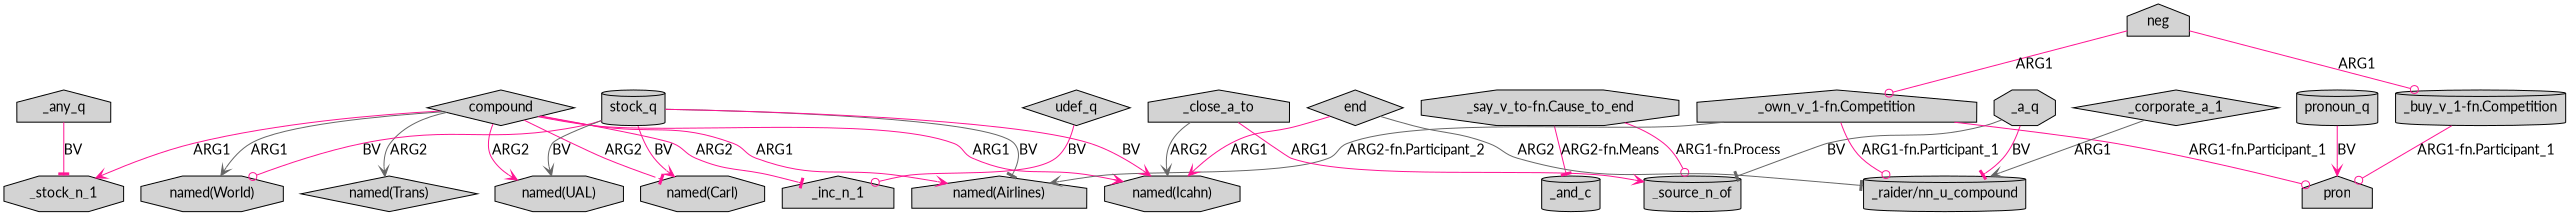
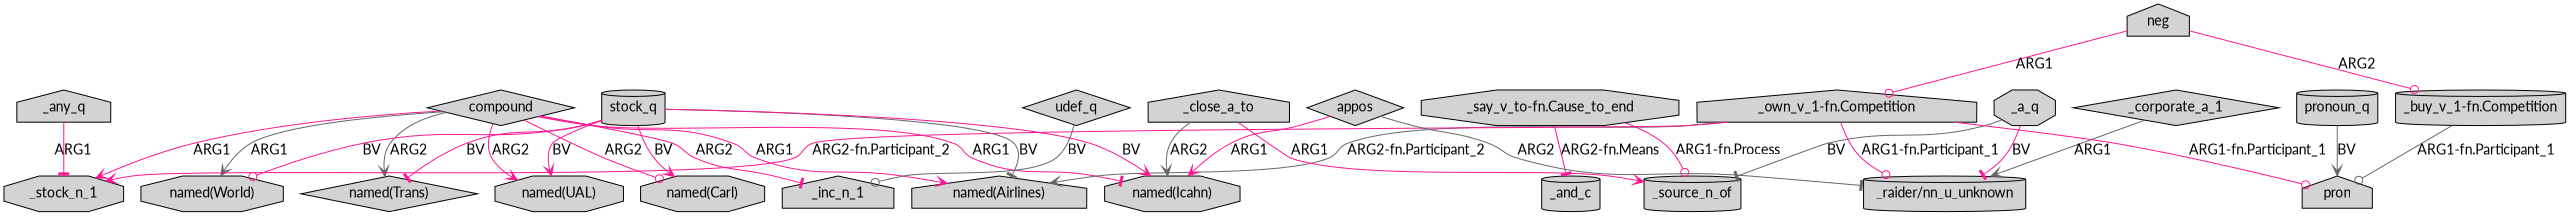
(2357, 65) -> (2357, 65)
(1355, 108) -> (1355, 108)
(832, 128) -> (832, 128)
none -> (959, 134)
none -> (472, 142)
(554, 142) -> (554, 142)
(2337, 146) -> (2337, 146)
(73, 151) -> (73, 151)
(589, 151) -> (589, 151)
(2407, 152) -> (2407, 152)
(987, 172) -> (987, 172)
(1945, 194) -> (1945, 194)
